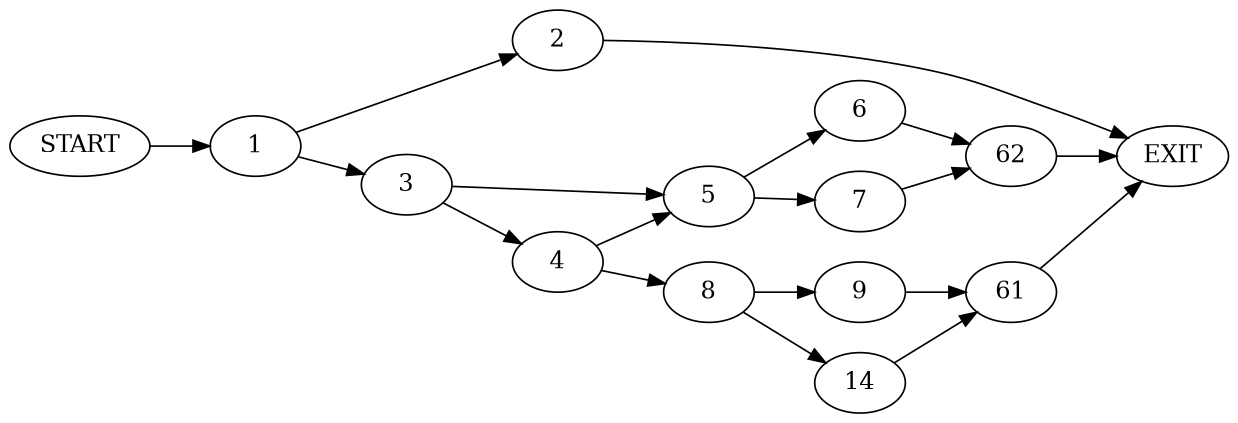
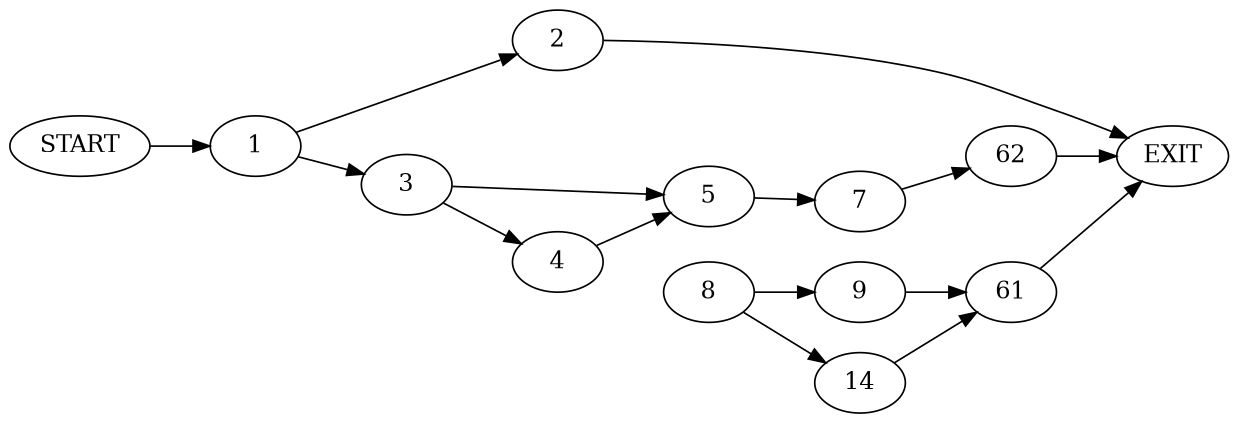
(860, 111) -> none
(625, 275) -> none
